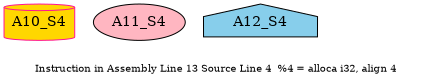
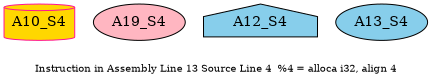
(139, 22) -> (139, 22)
none -> (382, 22)
